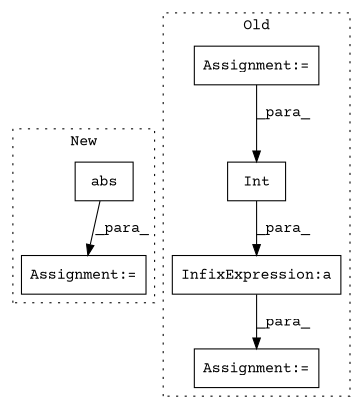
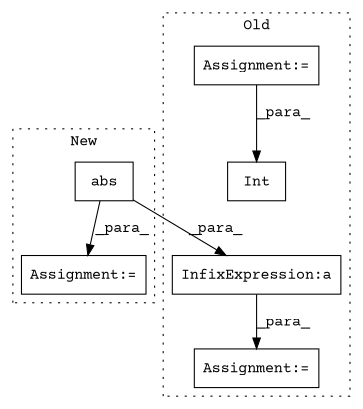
(257, 223) -> (175, 225)
